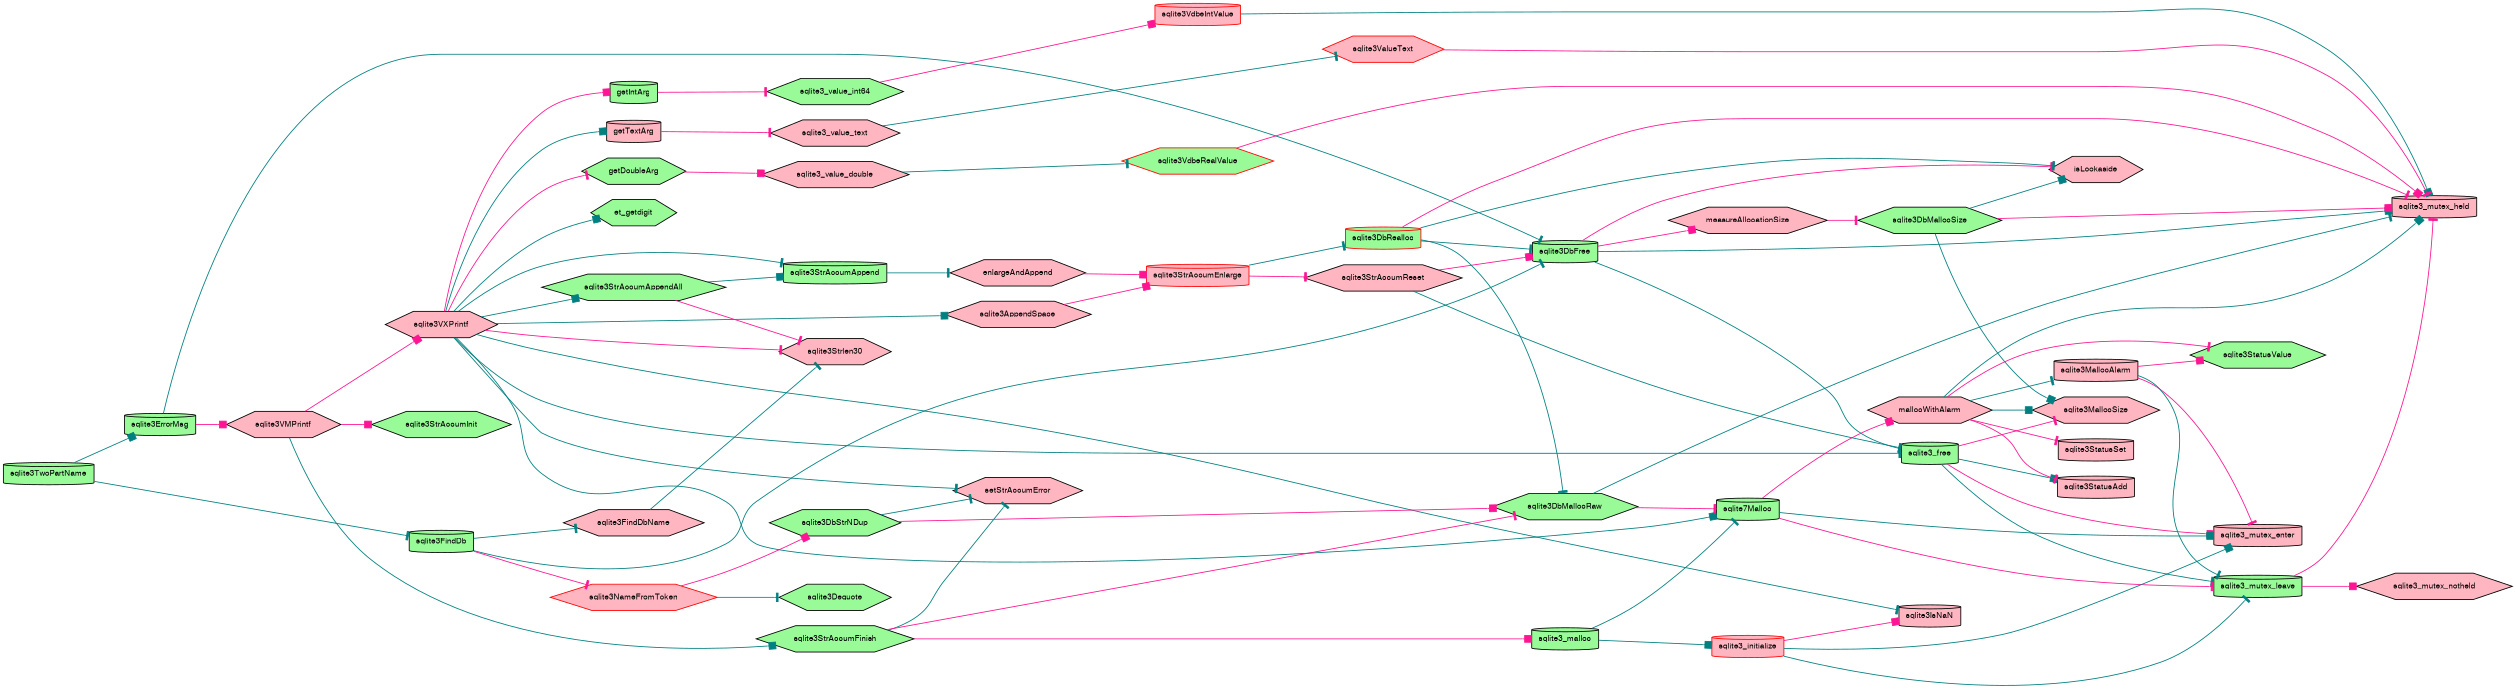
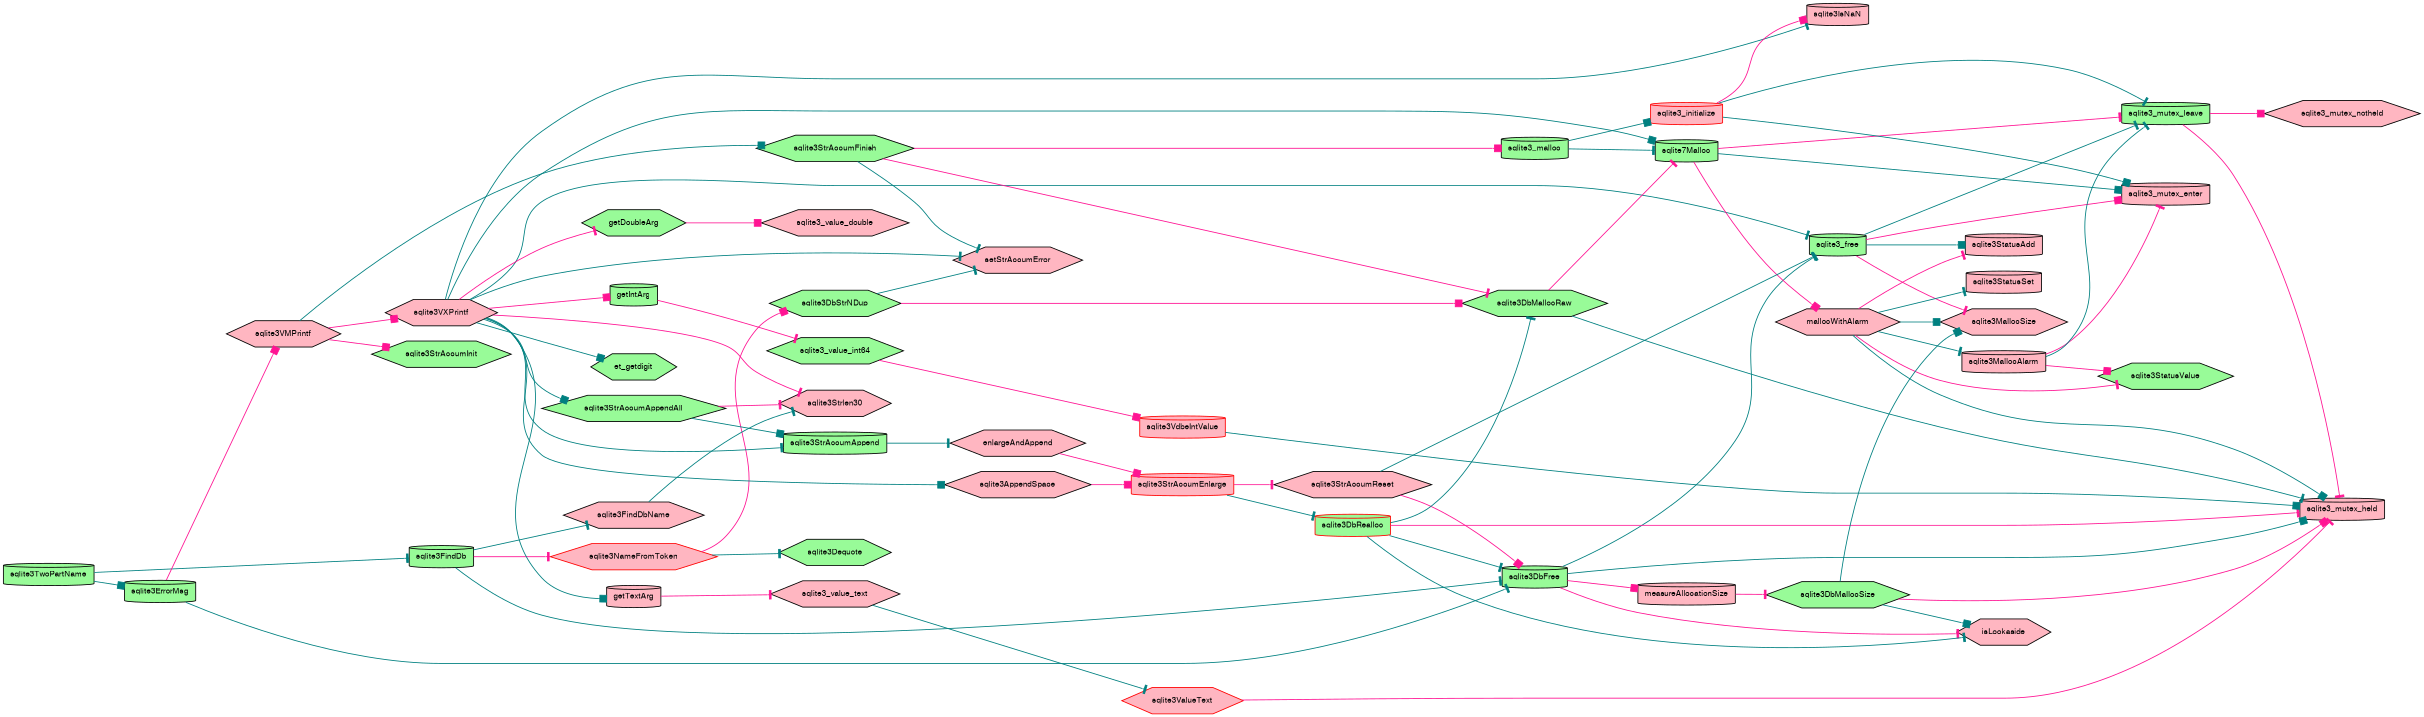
(1198, 161) -> none
(1748, 220) -> (1687, 594)
(2006, 428) -> (1920, 302)
